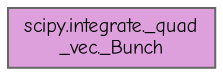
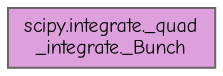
(112, 38) -> (112, 38)
